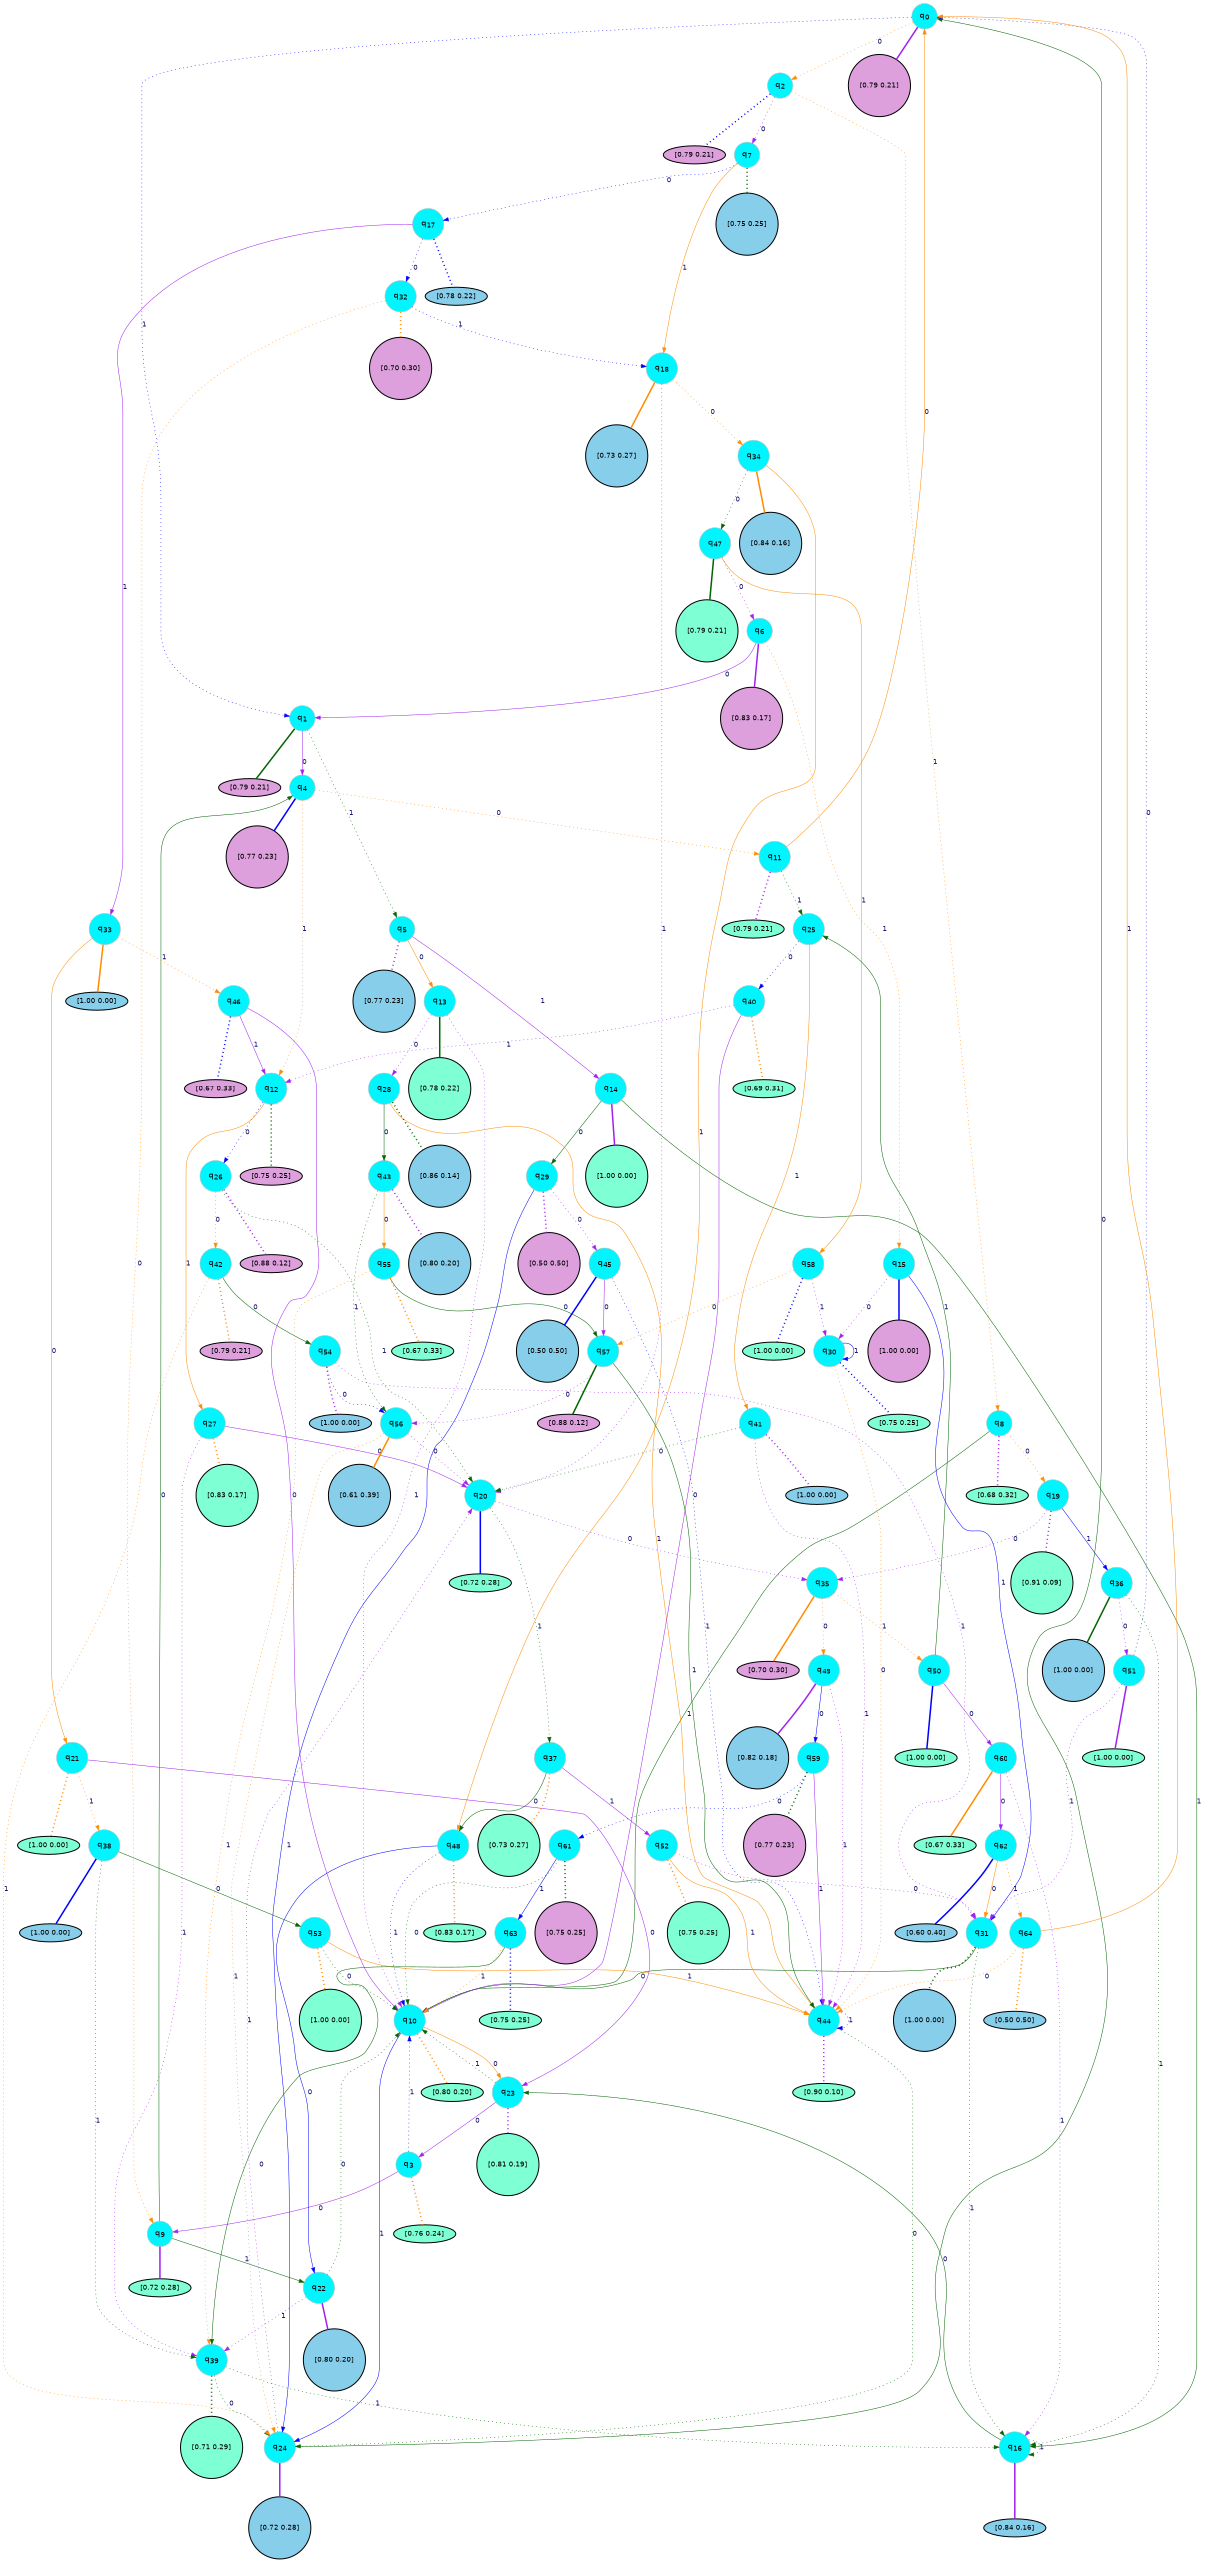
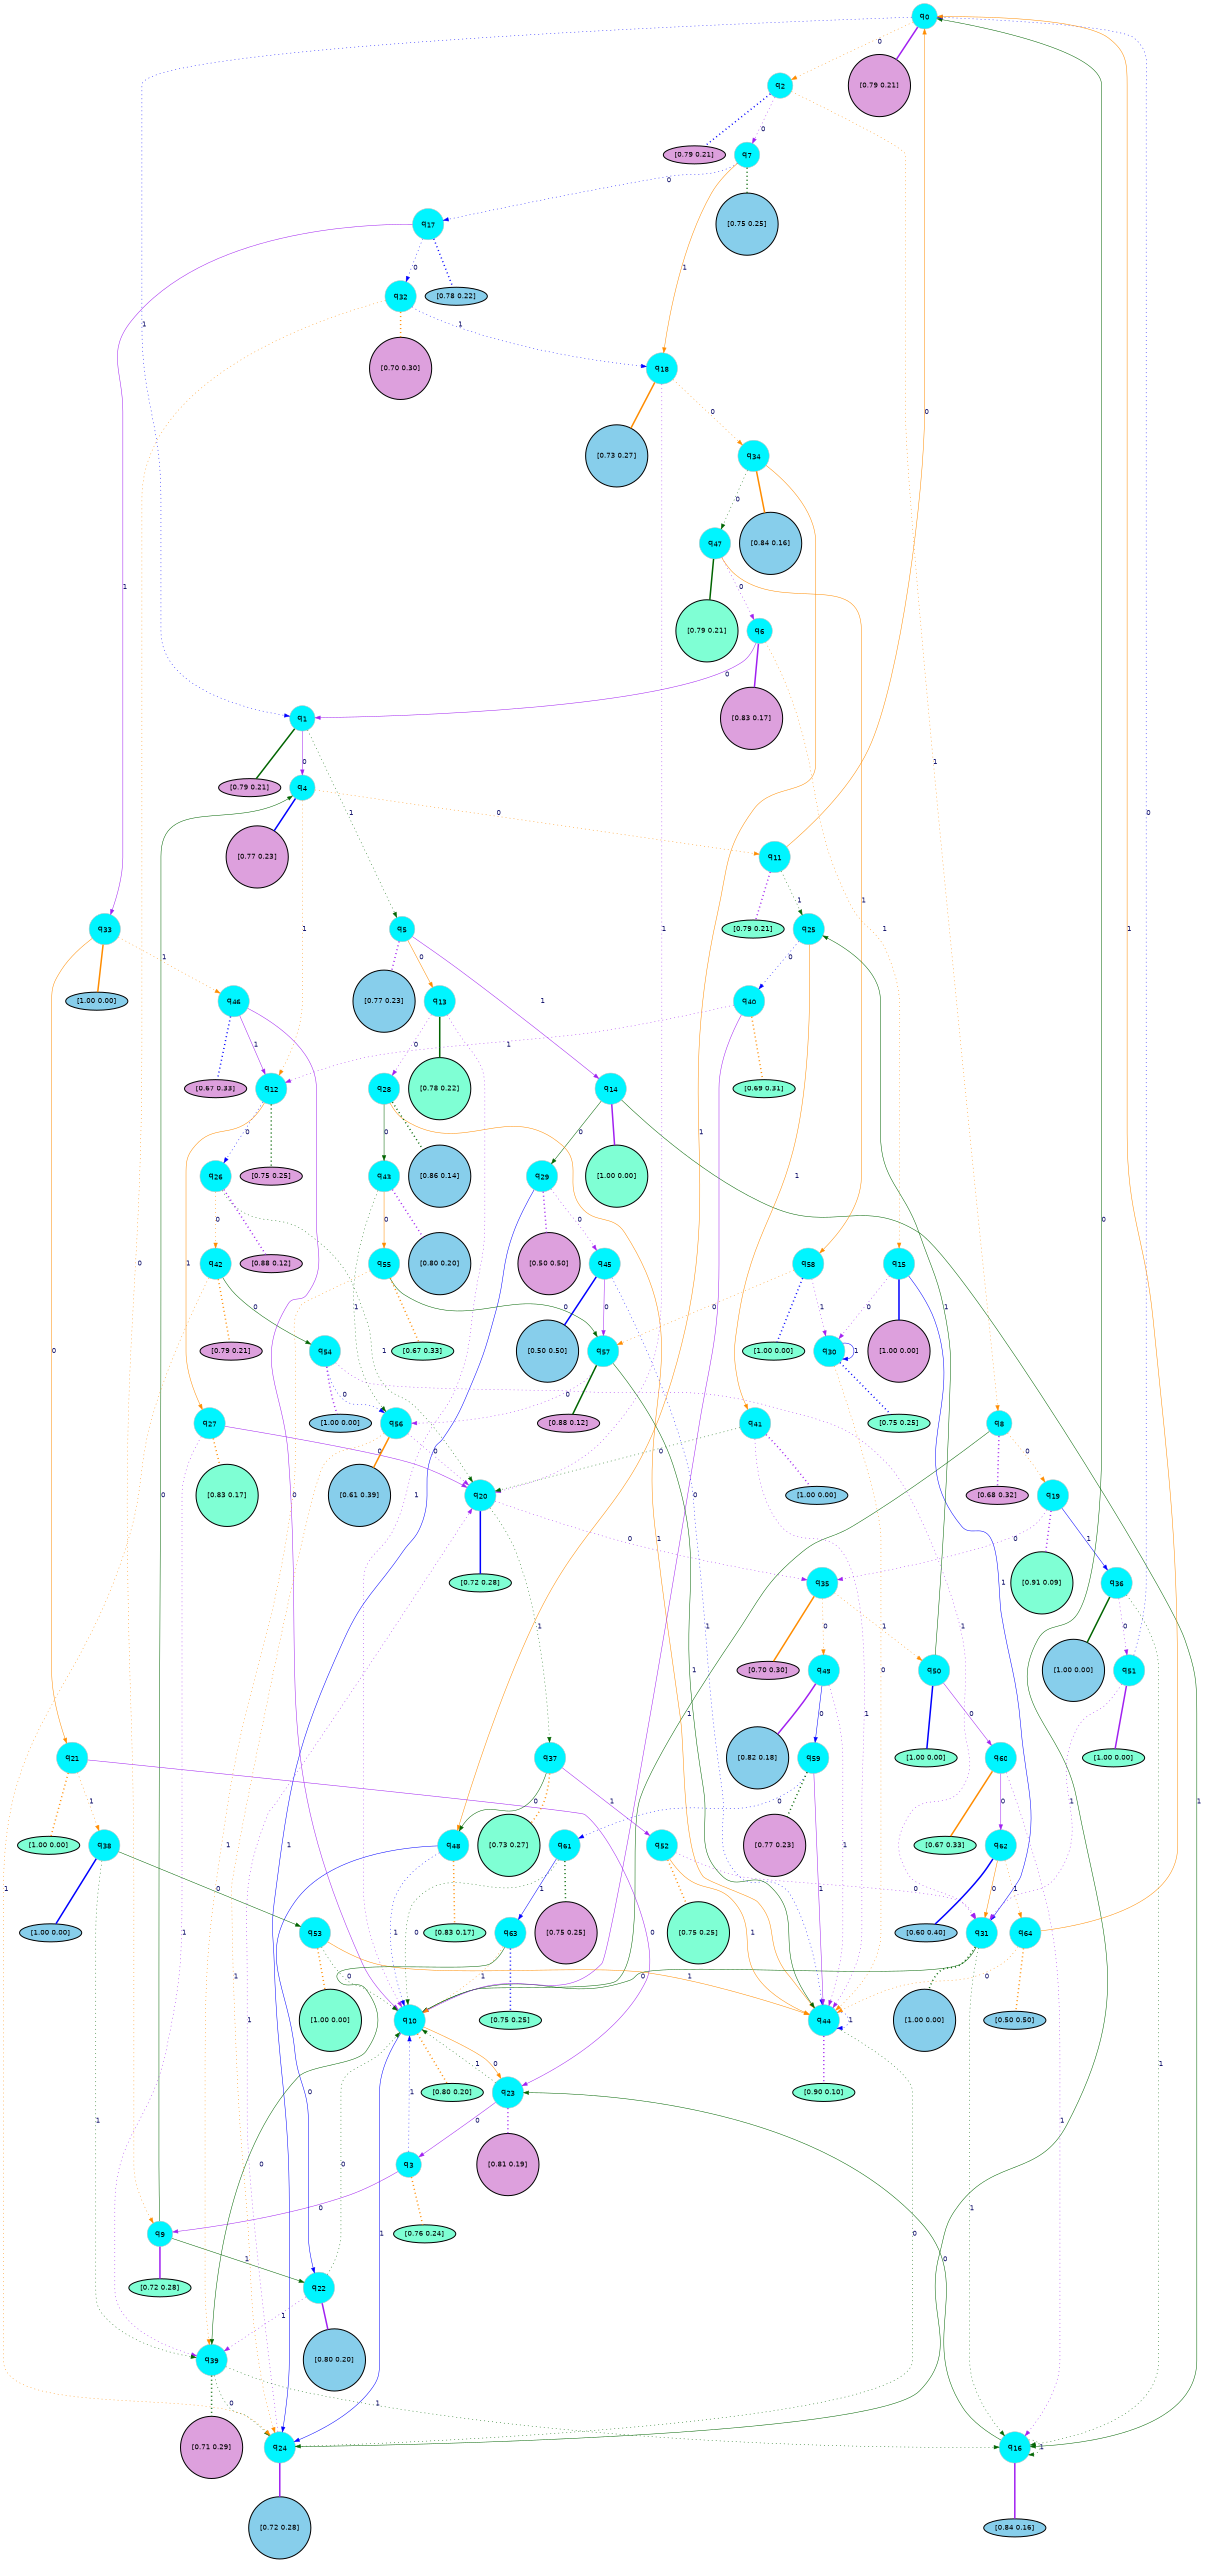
(997, 1495) -> (997, 1495)
(508, 2165) -> (508, 2165)
(212, 2447) -> (212, 2447)
